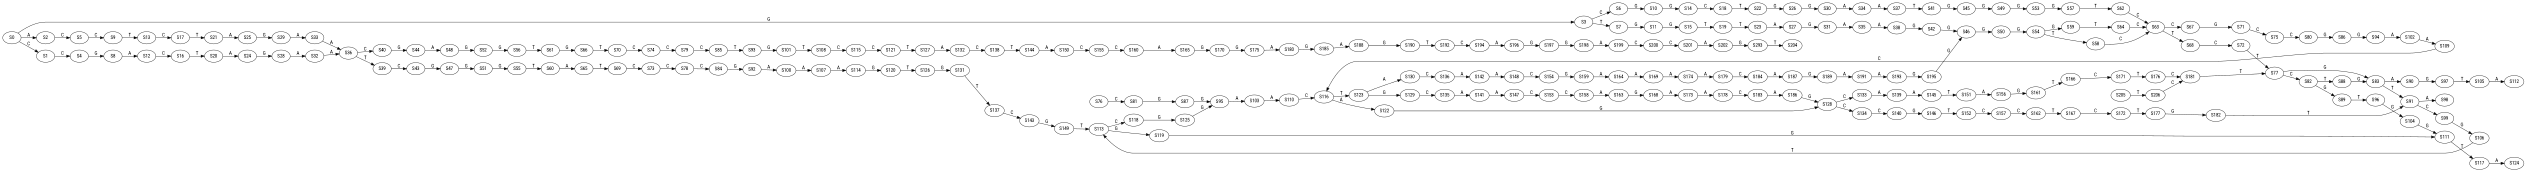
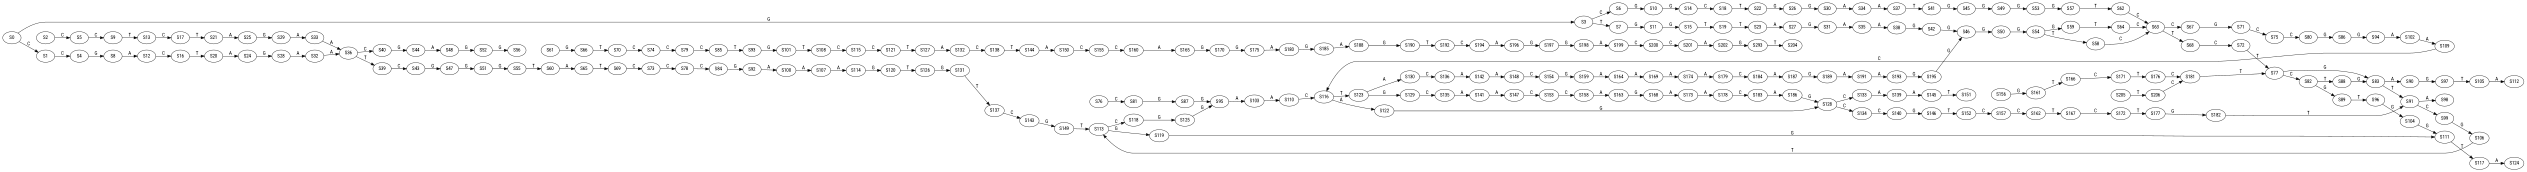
(27, 38) -> none
(532, 50) -> none
(1982, 95) -> none
